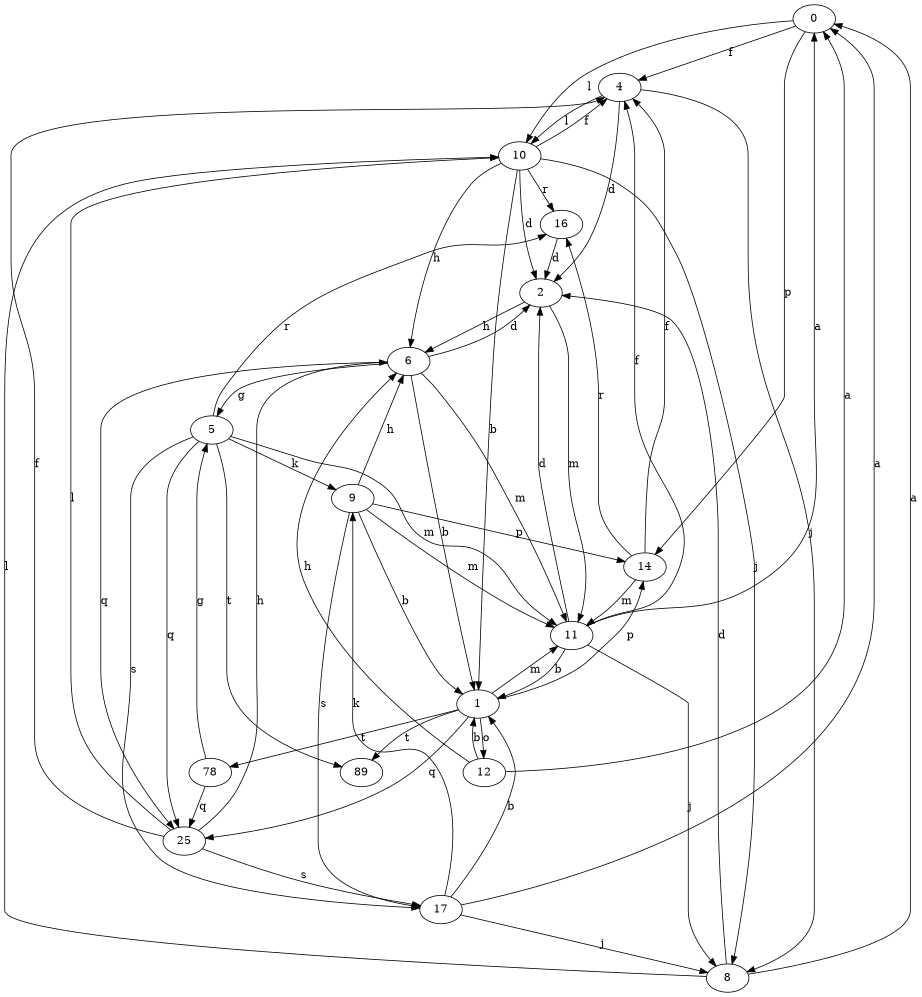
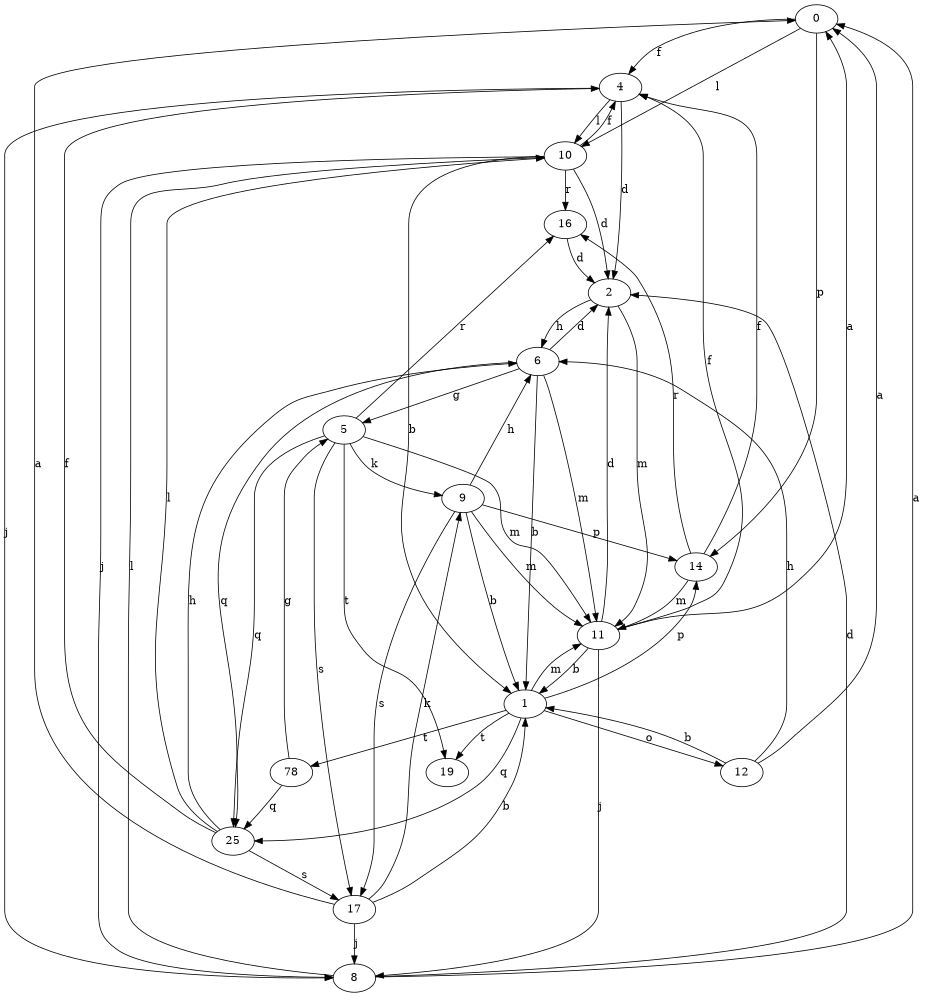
(438, 240) -> none
(361, 773) -> (447, 773)
